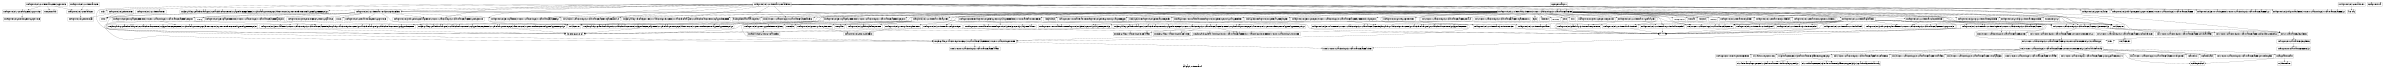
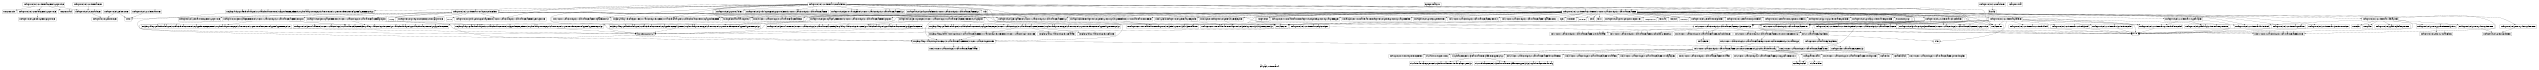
none -> (9, 12)
